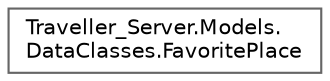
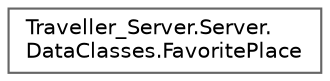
(165, 41) -> (165, 41)
